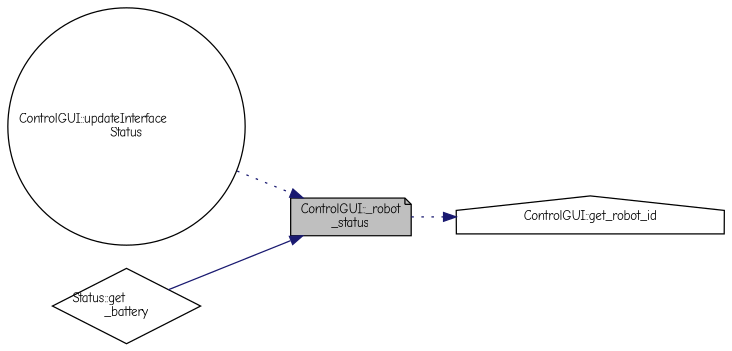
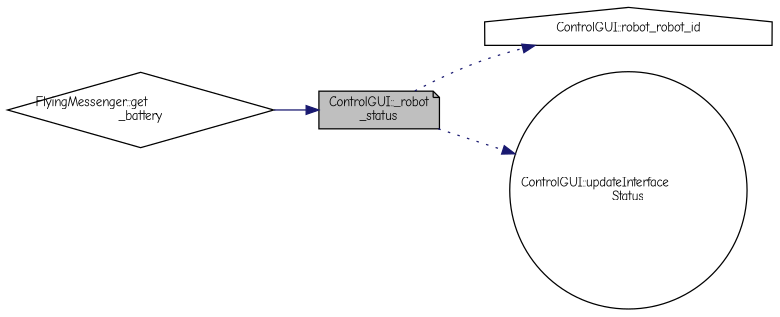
(264, 182) -> (470, 139)
(590, 217) -> (628, 28)
(126, 306) -> (141, 110)
